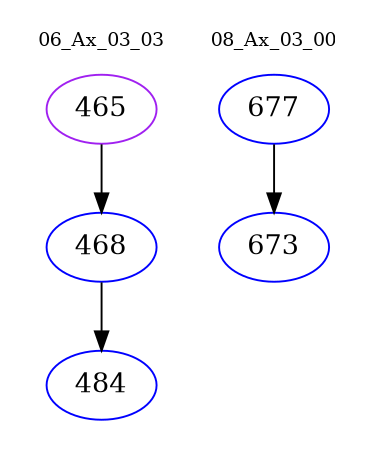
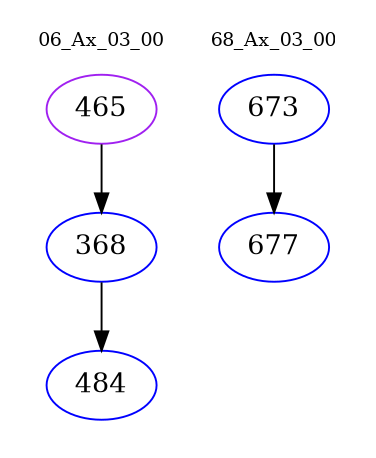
(102, 41) -> (102, 41)
(274, 41) -> (274, 41)
(274, 169) -> (274, 169)
(102, 247) -> (102, 247)
